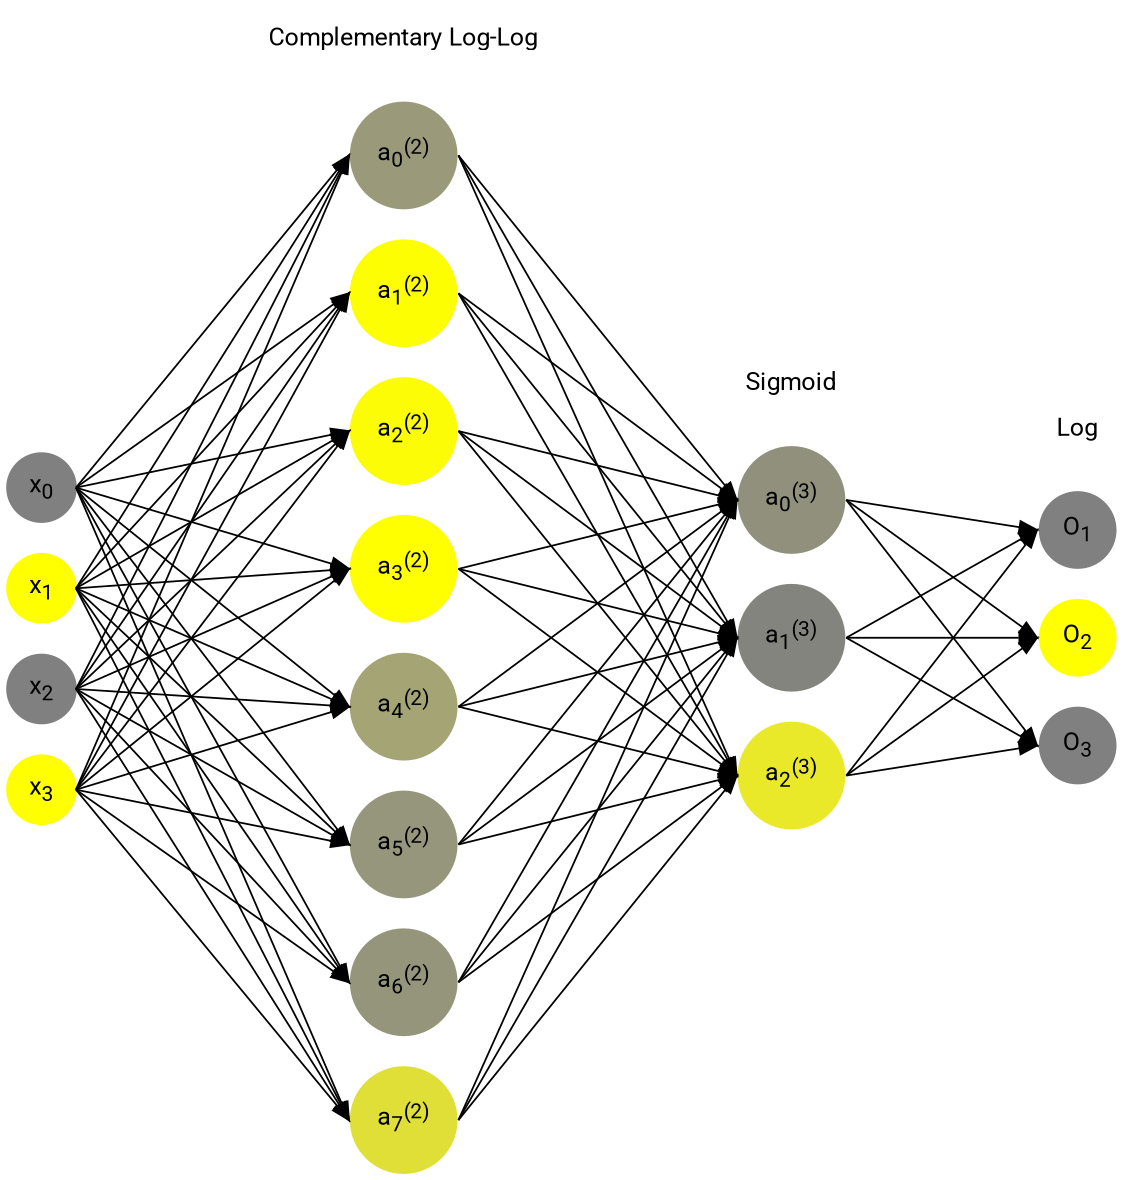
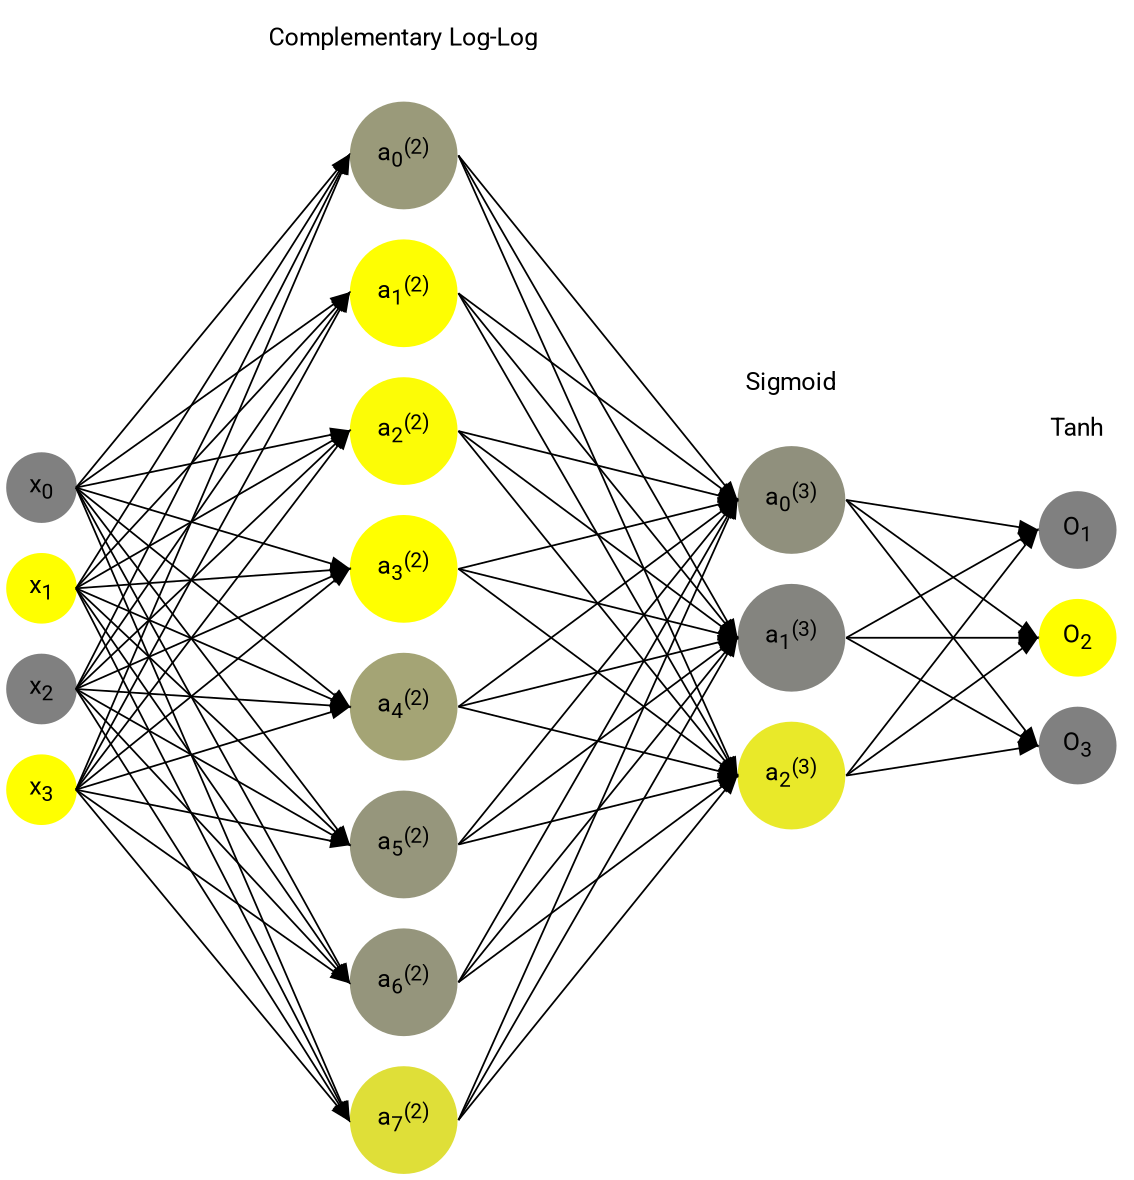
(1078, 429) -> (1078, 429)
